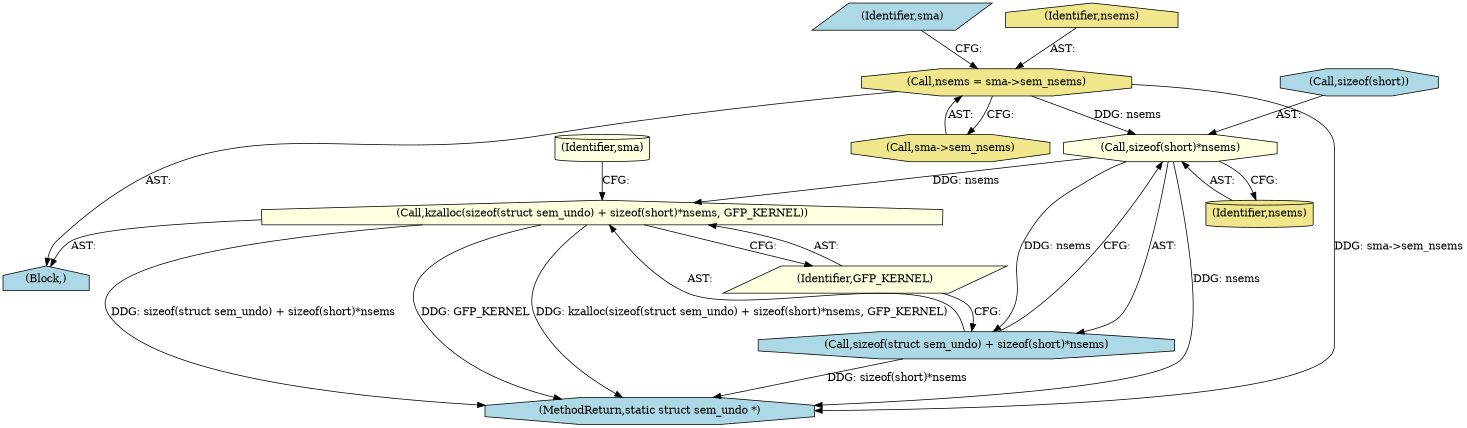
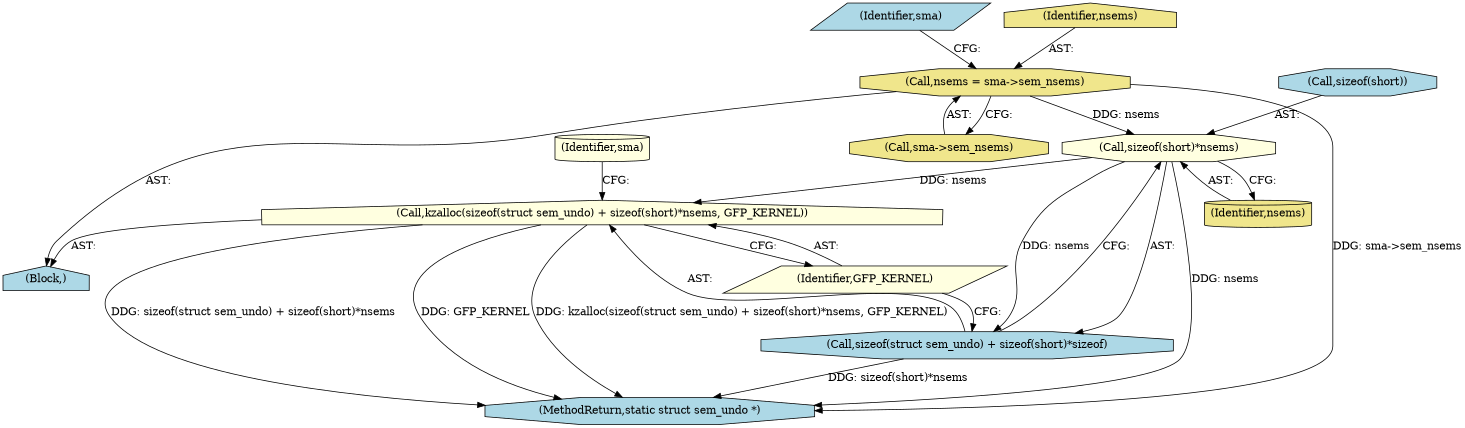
(966, 345) -> (967, 345)
